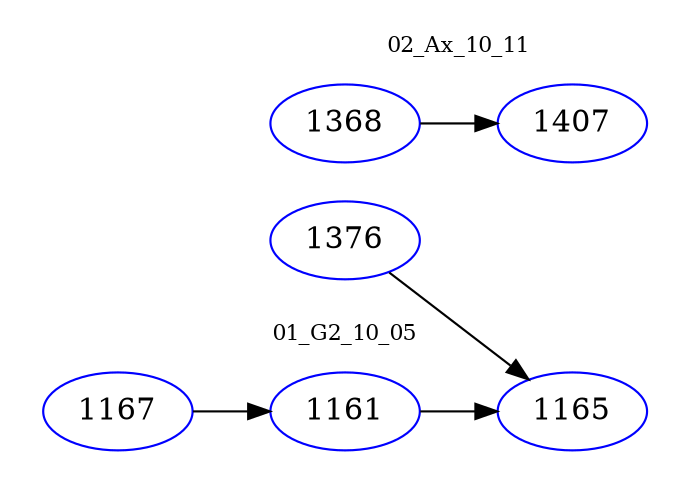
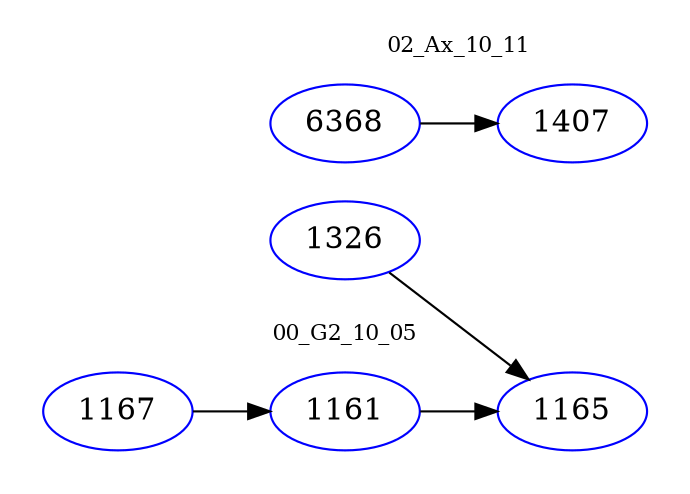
(345, 123) -> (345, 123)
(345, 240) -> (345, 240)
(345, 335) -> (345, 335)
